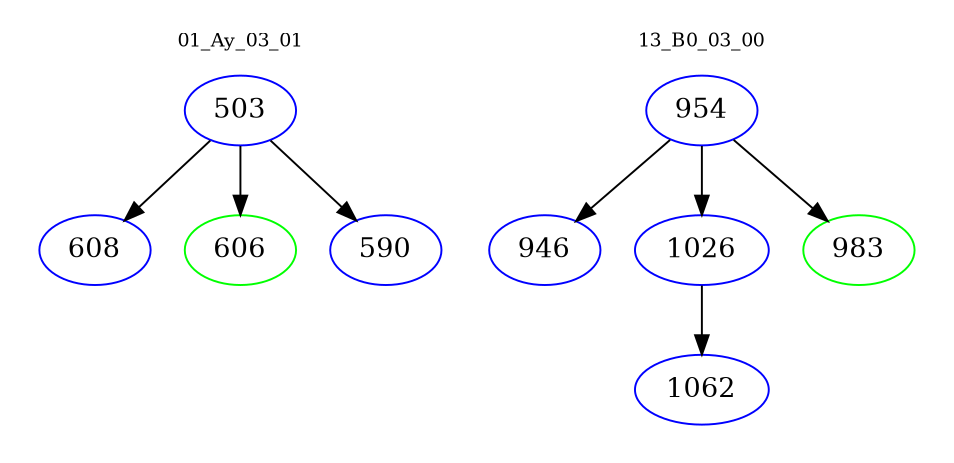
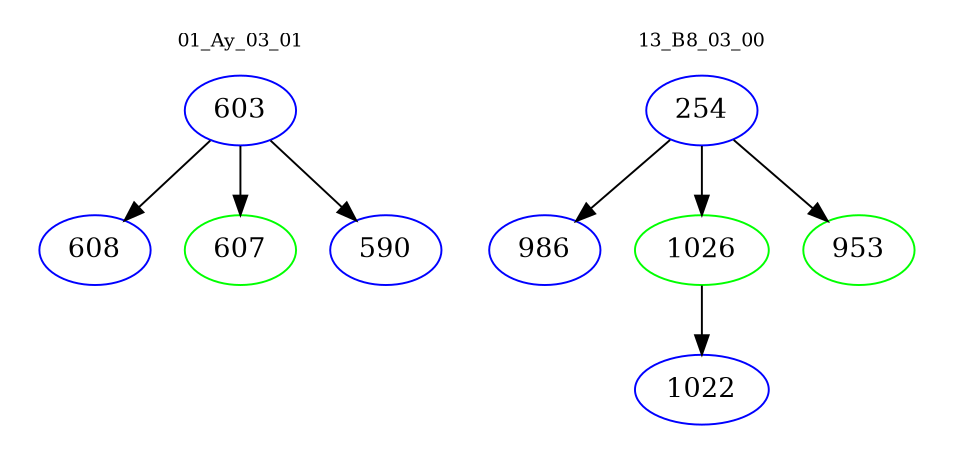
(702, 42) -> (702, 42)
(240, 111) -> (240, 111)
(702, 111) -> (702, 111)
(240, 250) -> (240, 250)
(545, 250) -> (545, 250)
(702, 250) -> (702, 250)
(859, 250) -> (859, 250)
(702, 390) -> (702, 390)
